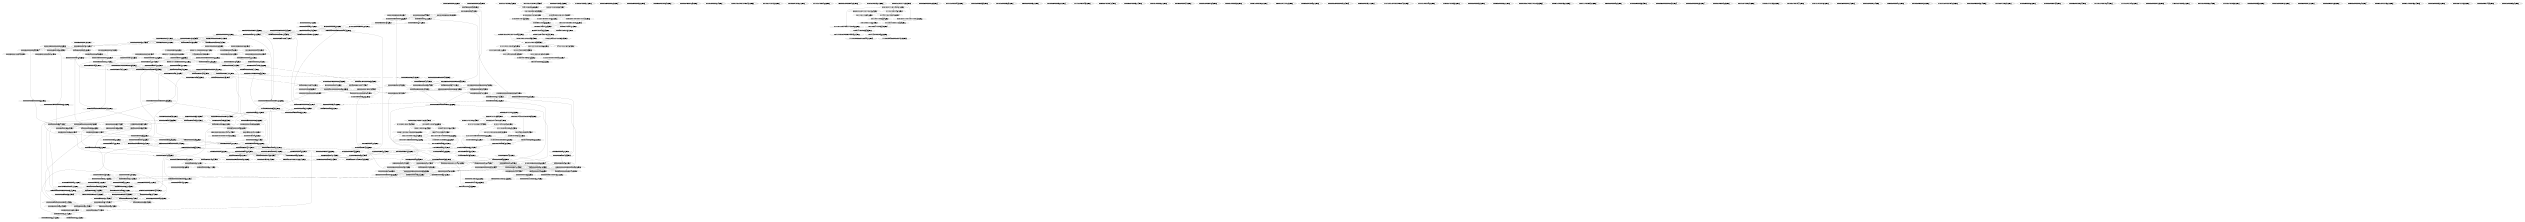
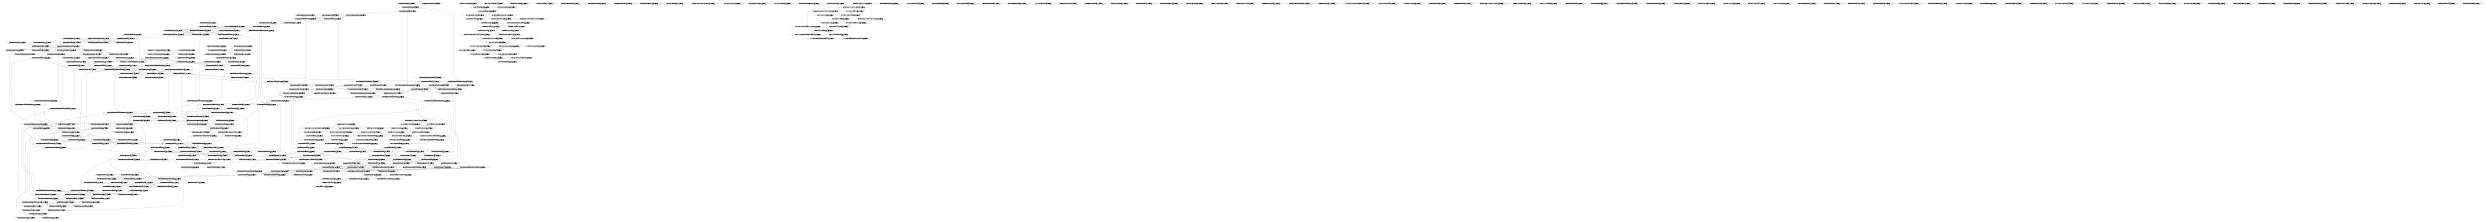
(503, 124) -> none
